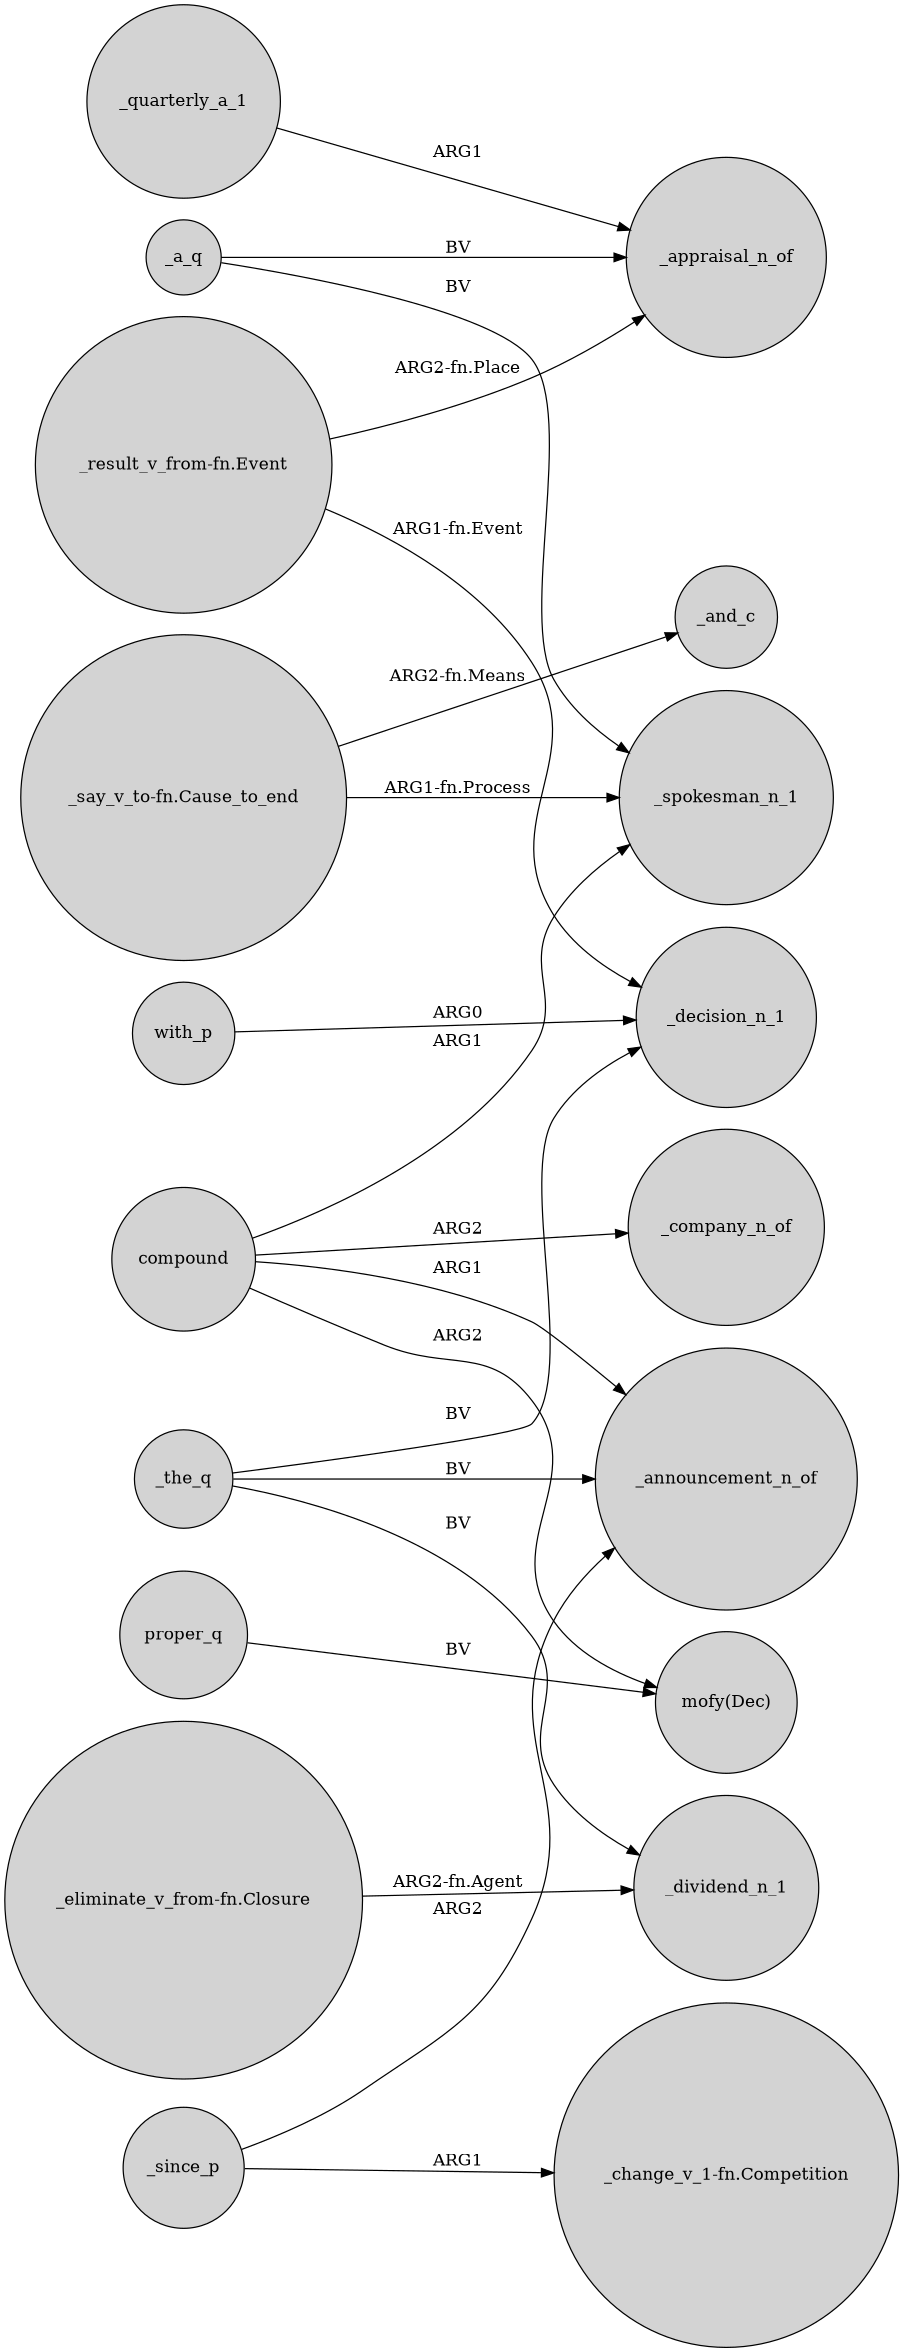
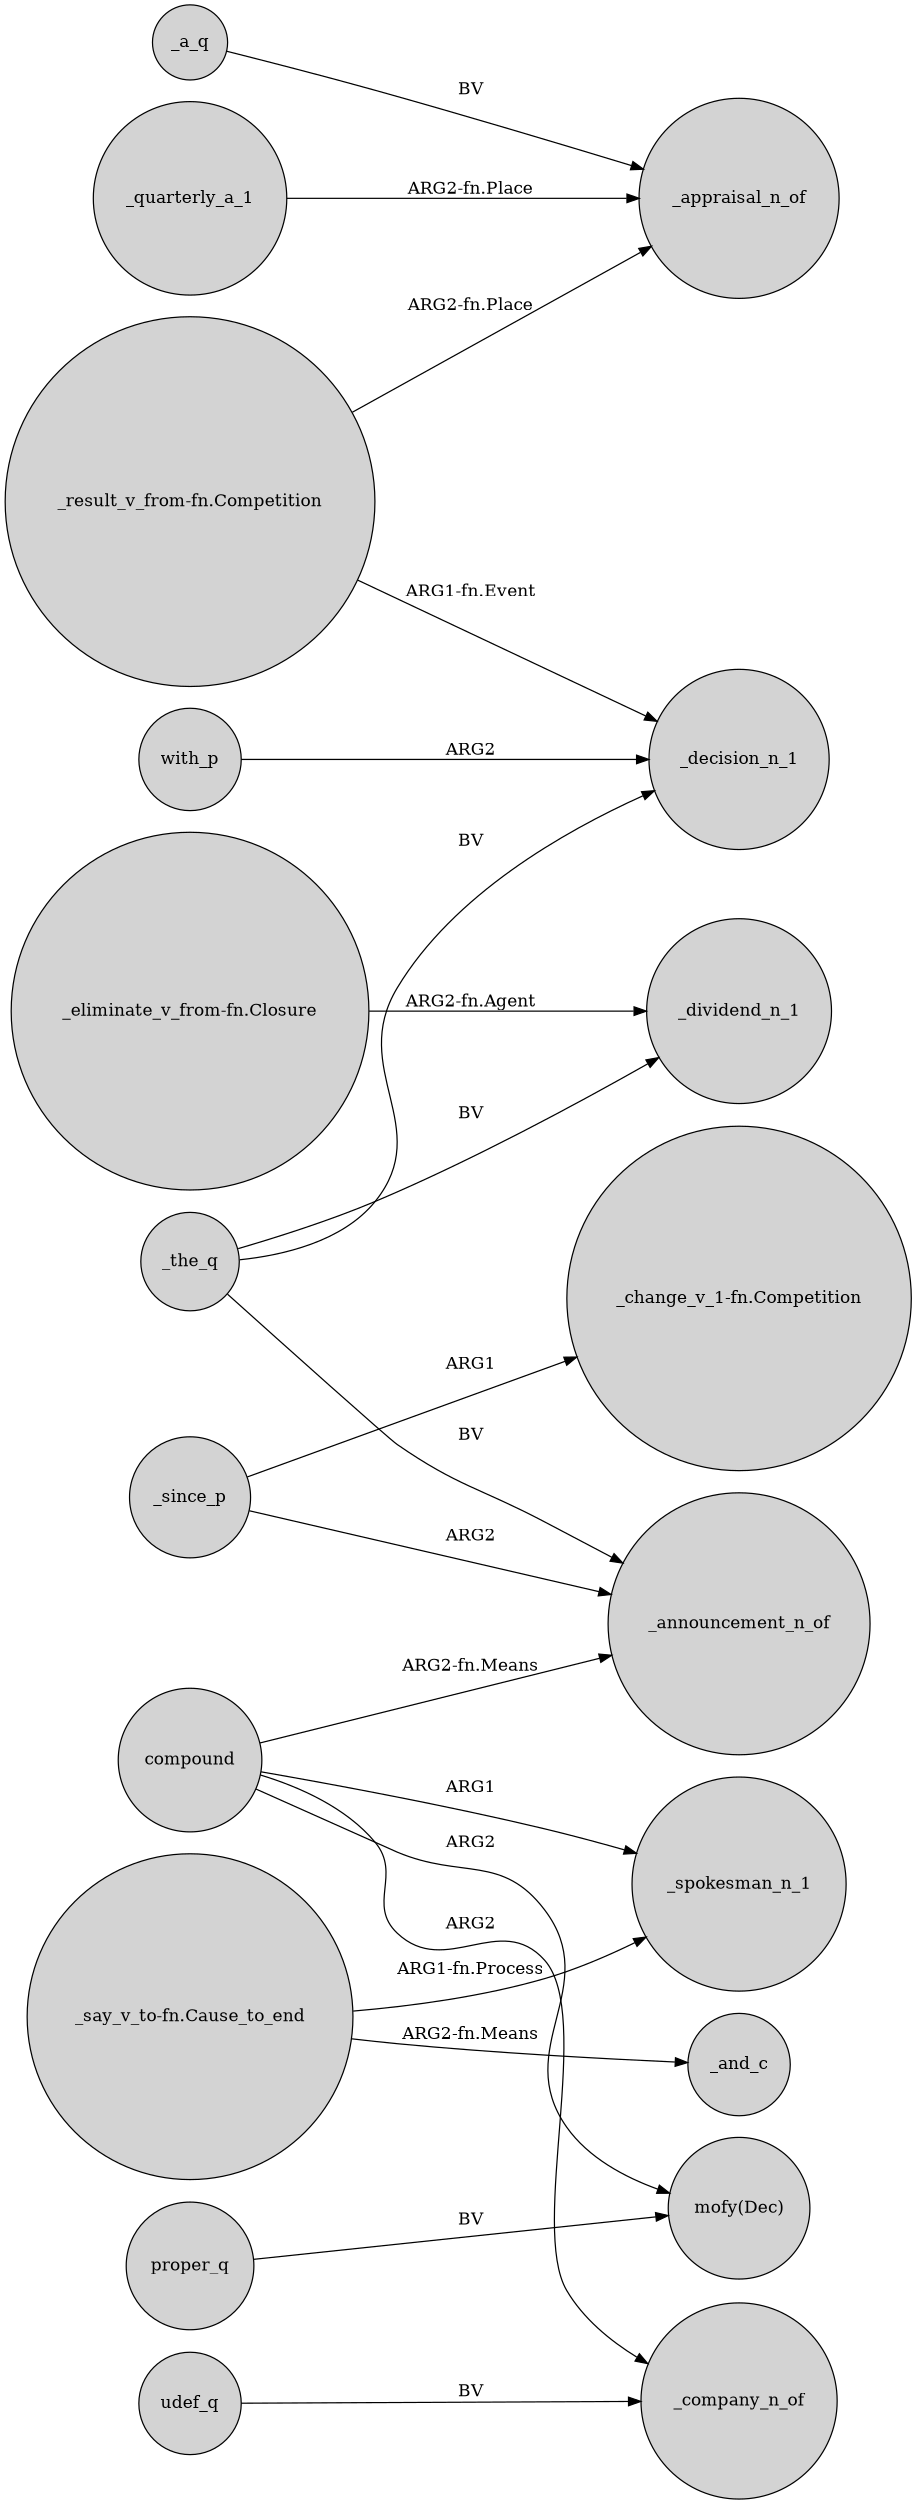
(458, 152) -> (471, 189)
(546, 401) -> none
(184, 465) -> (190, 502)
(458, 1013) -> (471, 750)
(458, 1268) -> (471, 1666)
none -> (190, 2403)
